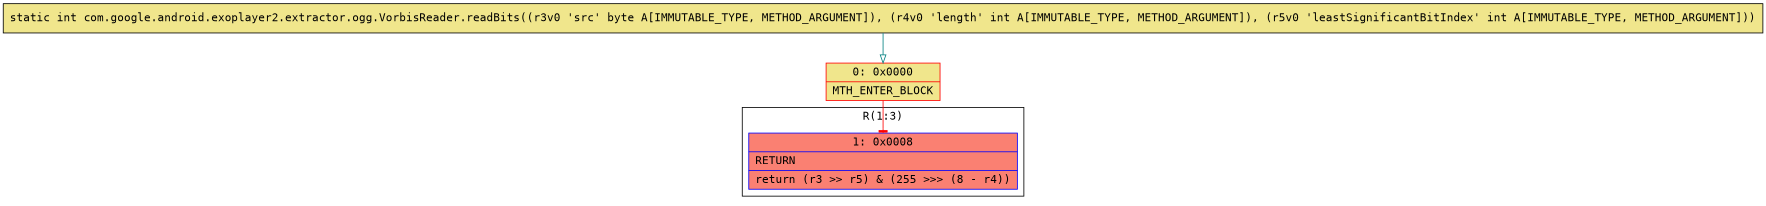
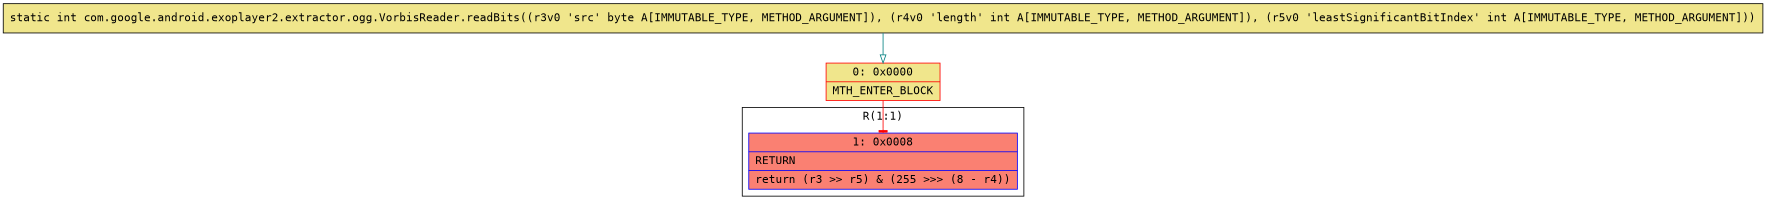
(883, 117) -> (883, 117)
